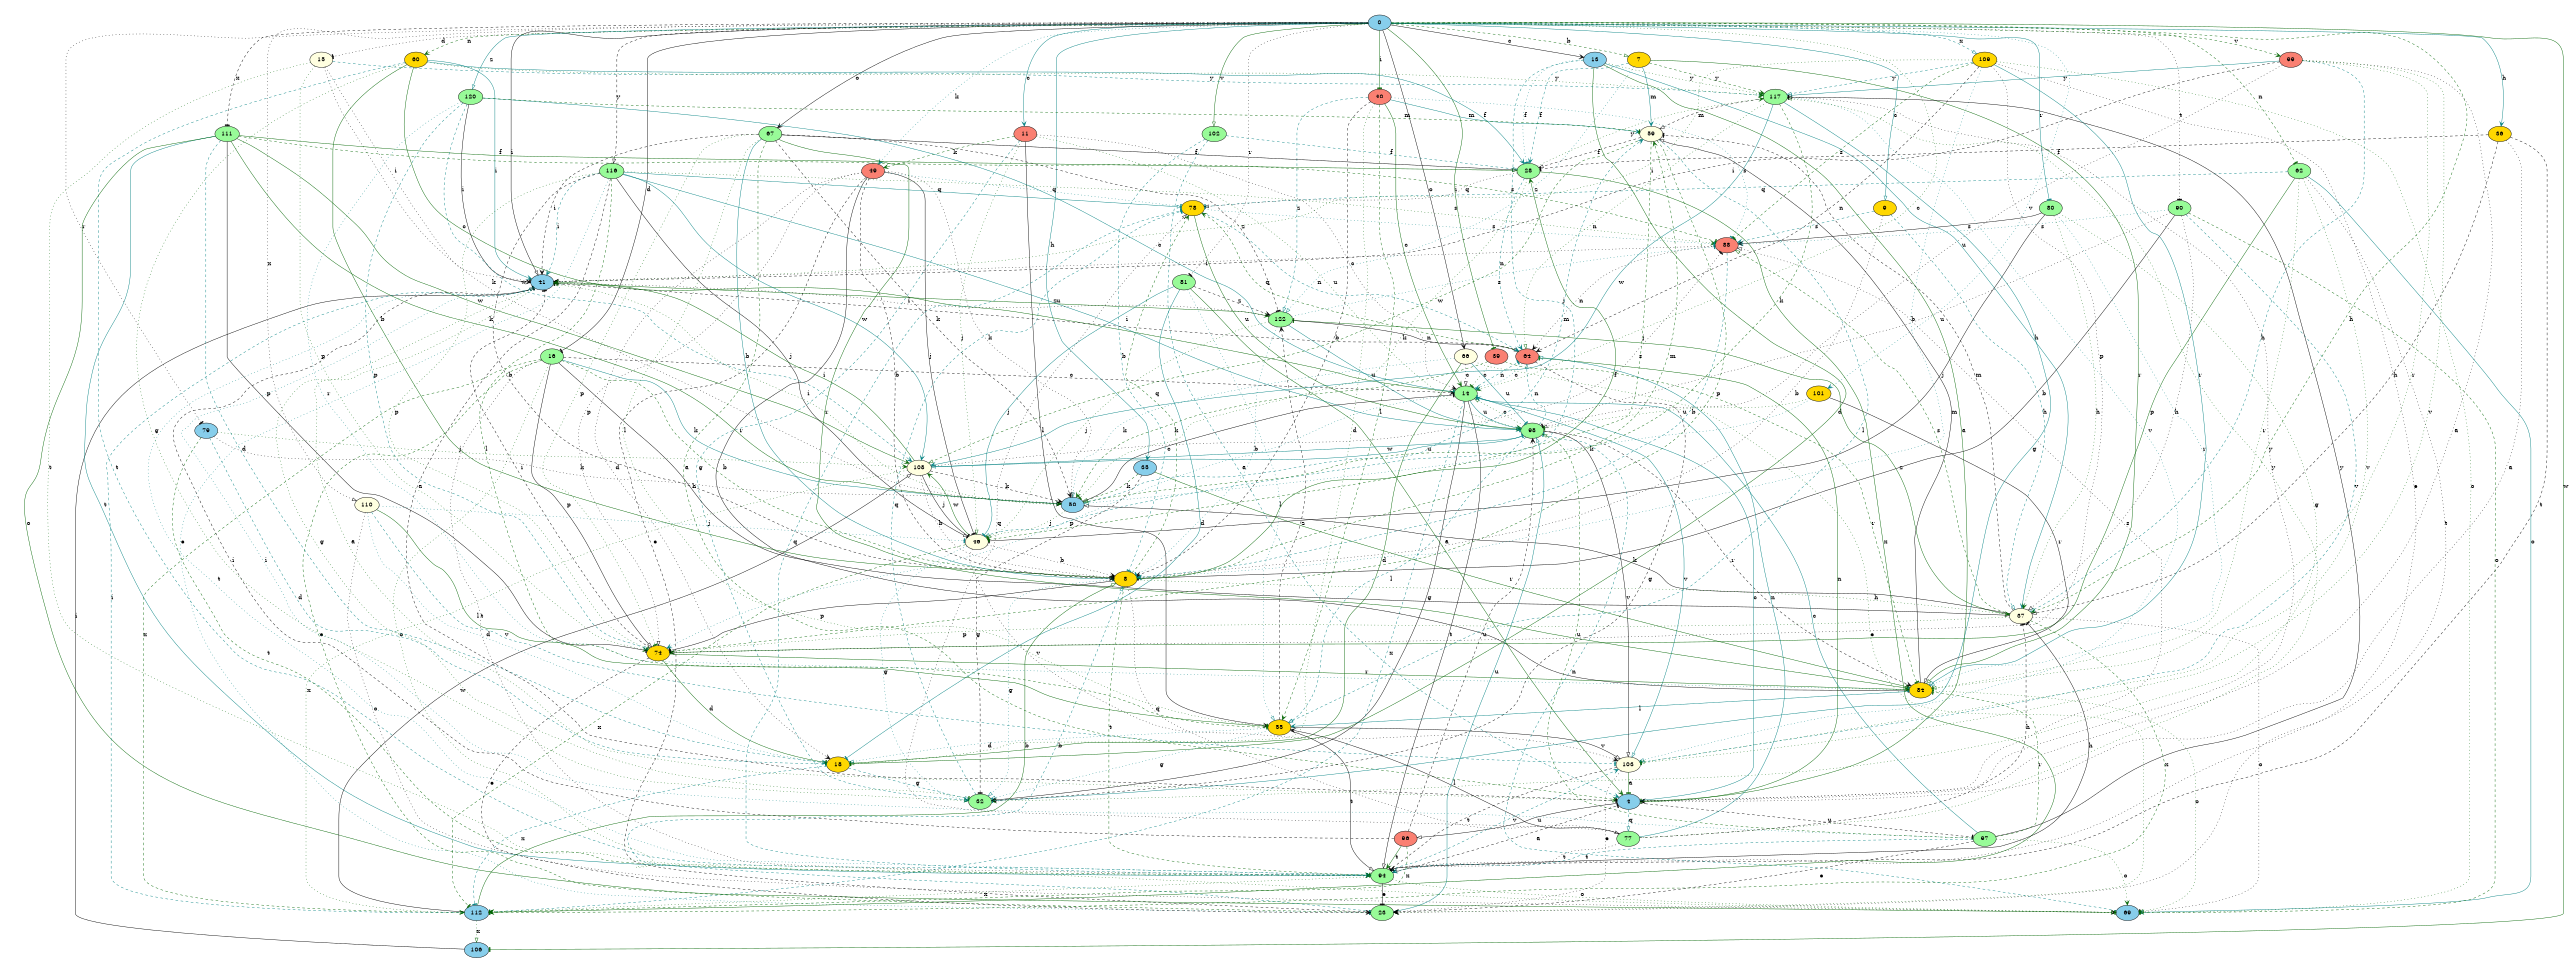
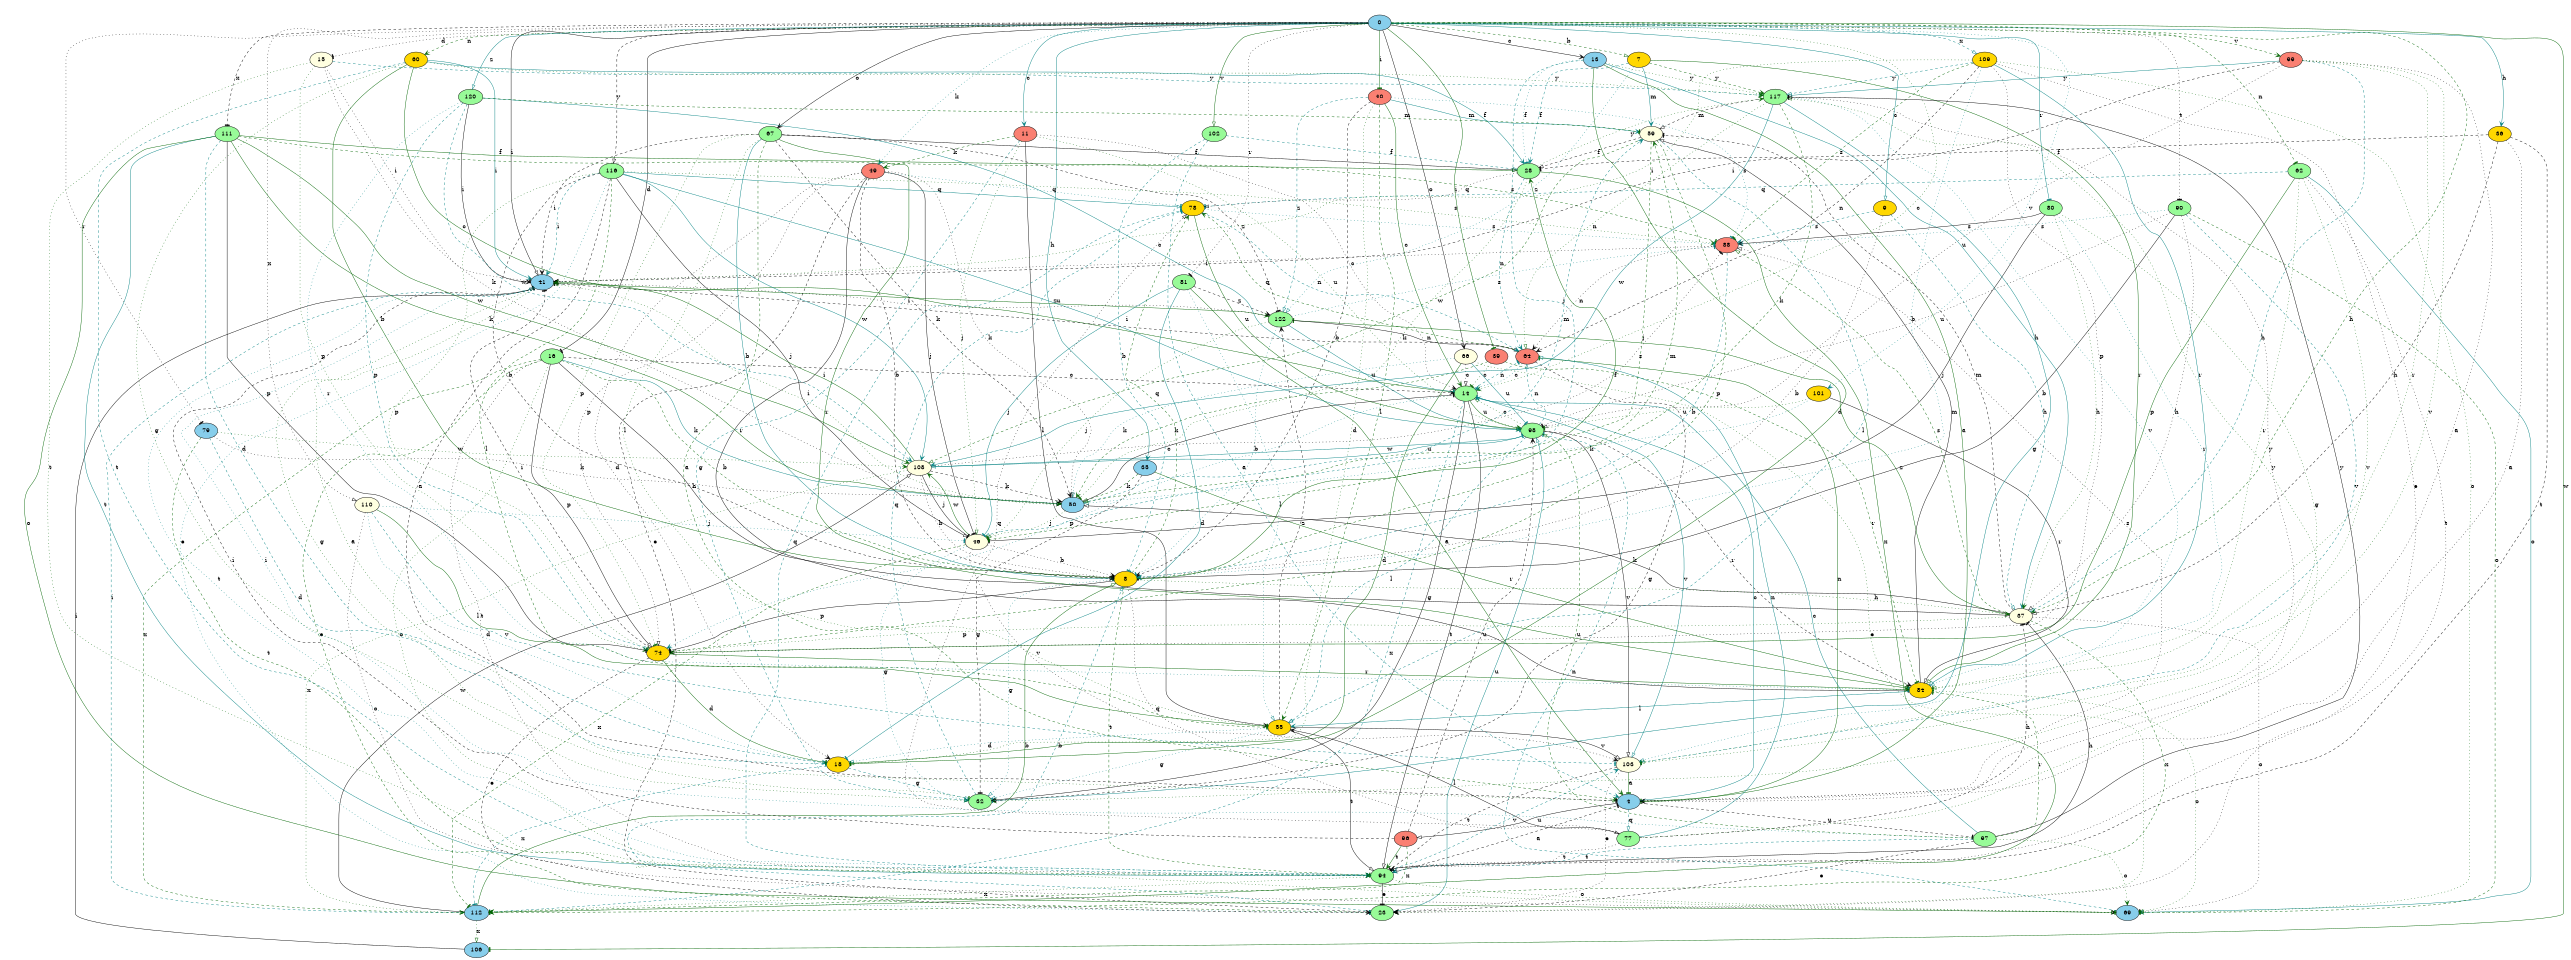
(1484, 416) -> (1484, 416)
(461, 449) -> (461, 449)
